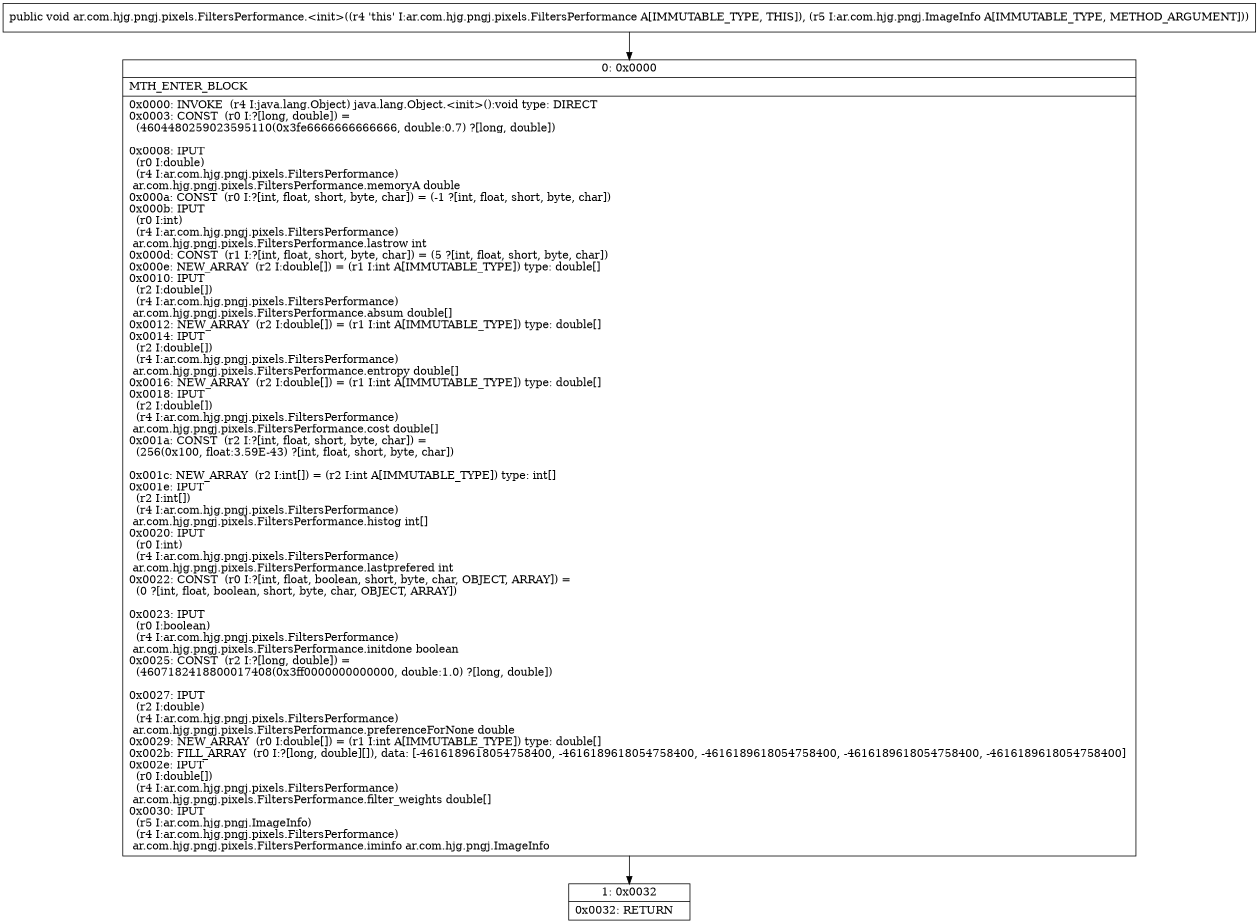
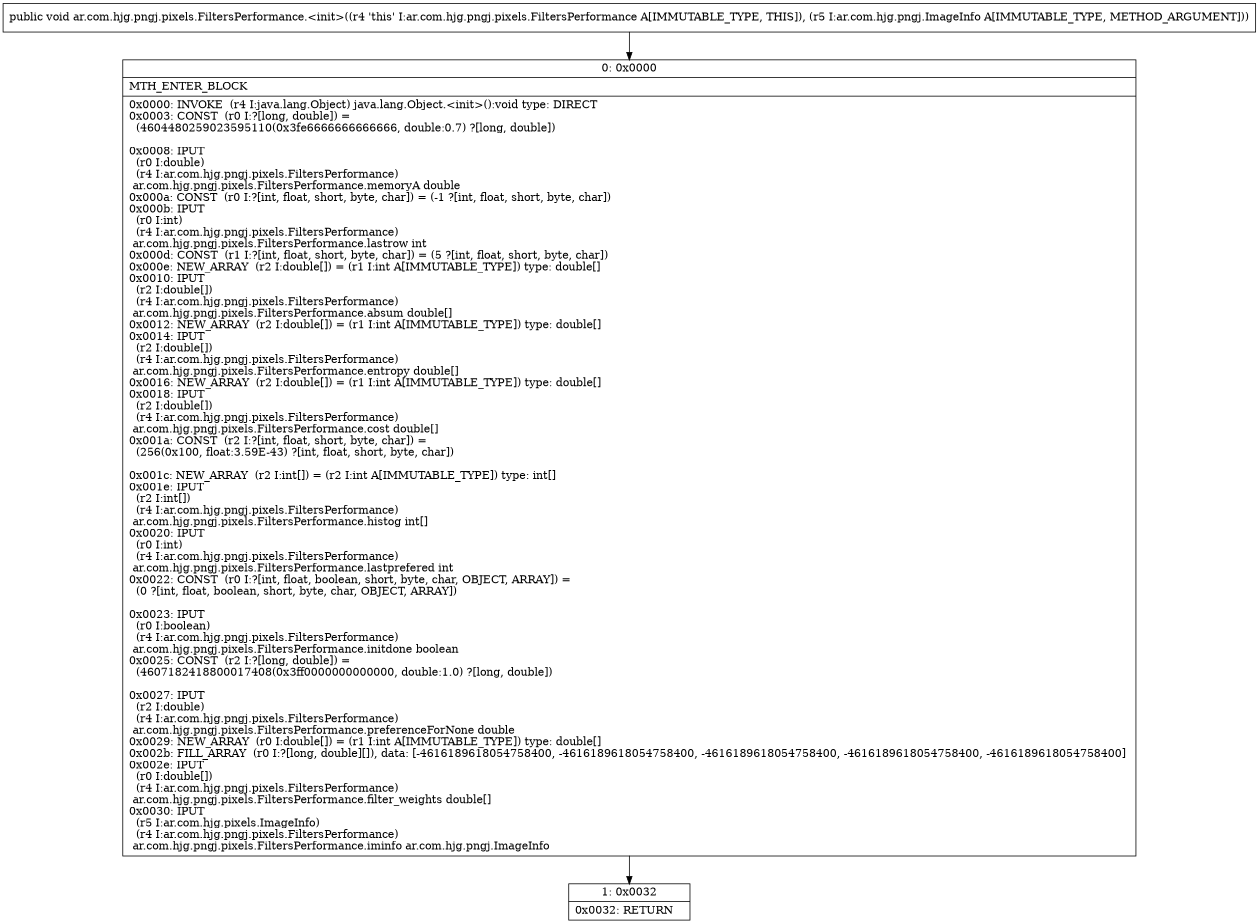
(220, 823) -> (224, 823)
